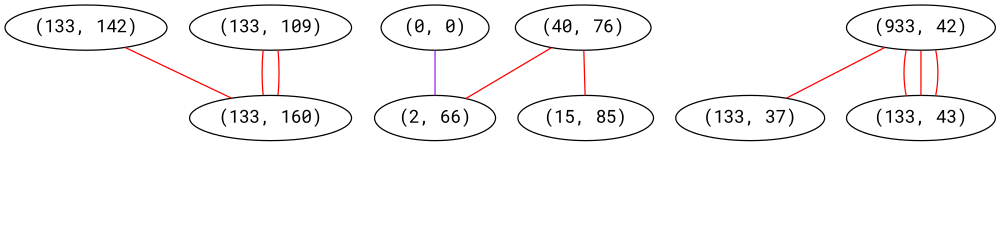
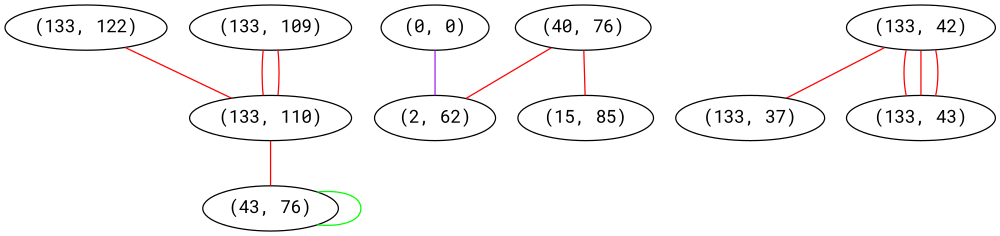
(86, 28) -> (86, 28)
(921, 28) -> (921, 28)
(271, 118) -> (271, 118)
(435, 118) -> (435, 118)
none -> (271, 208)
